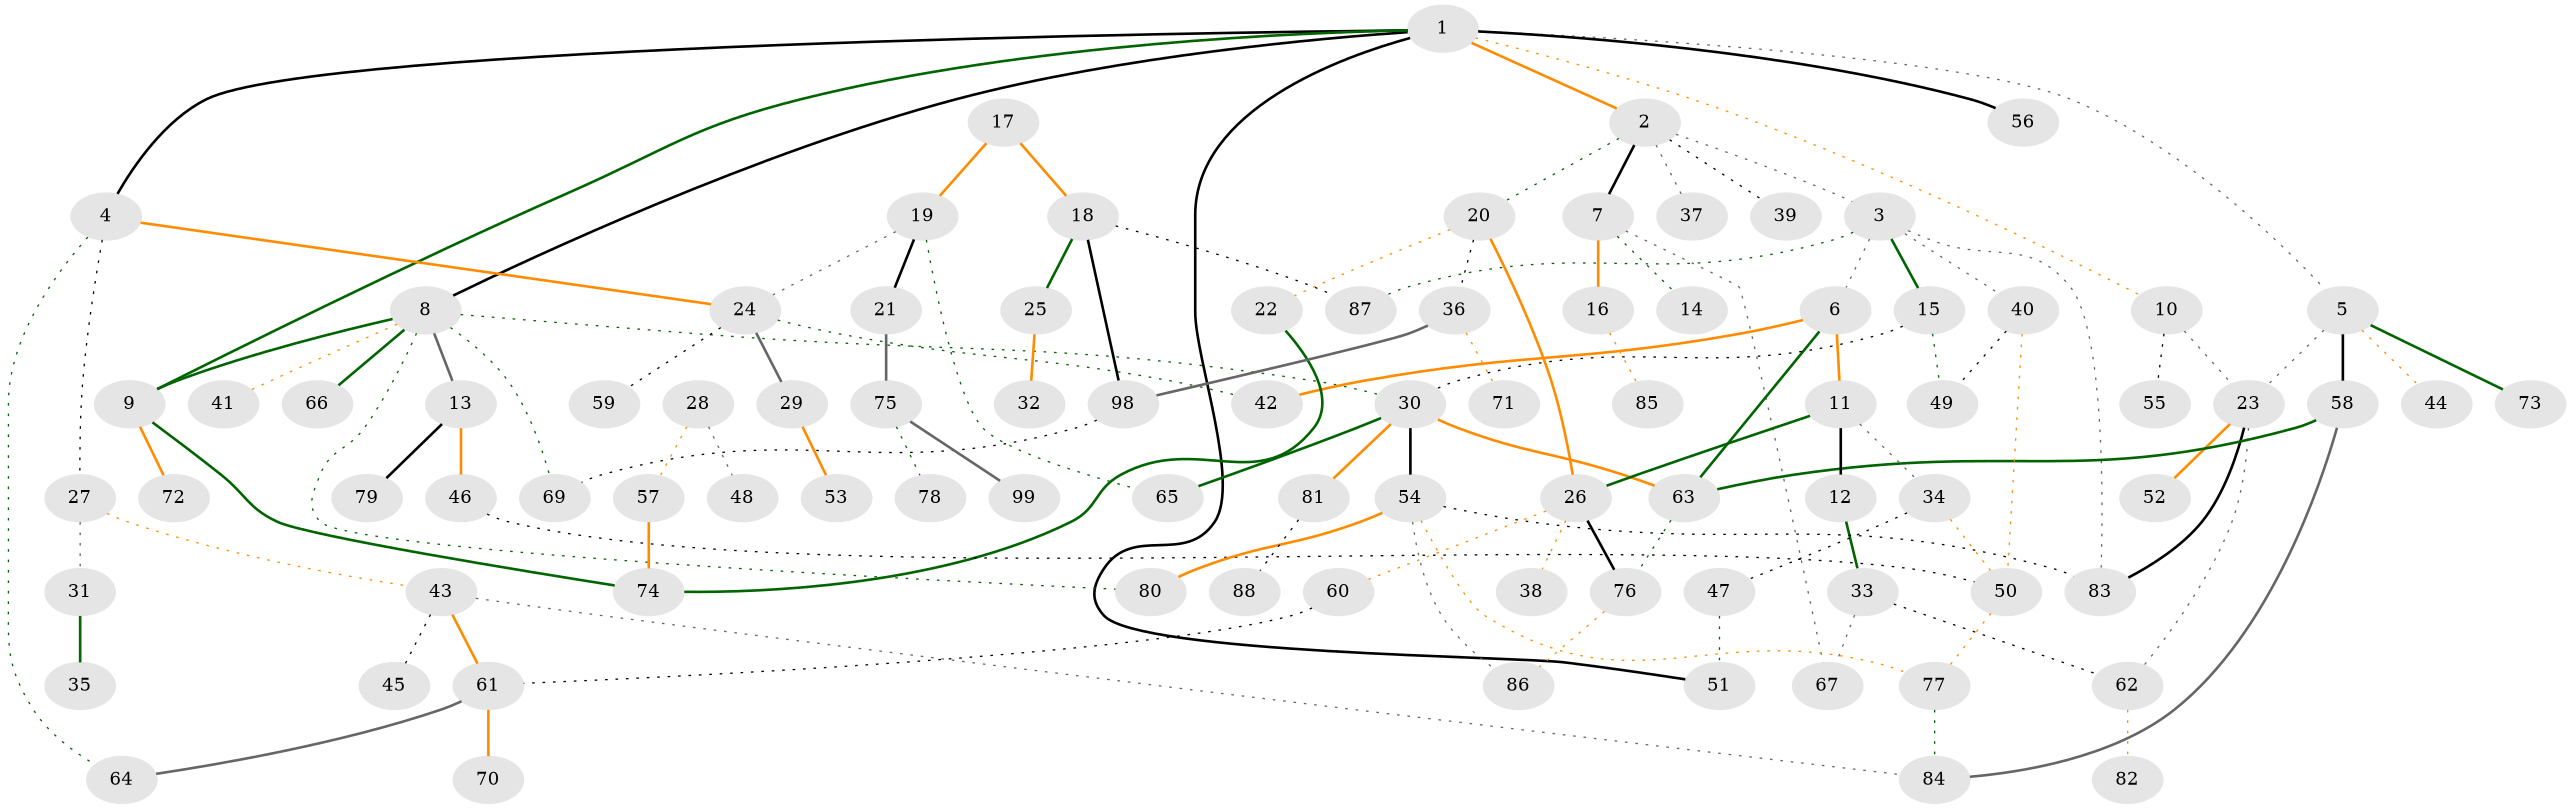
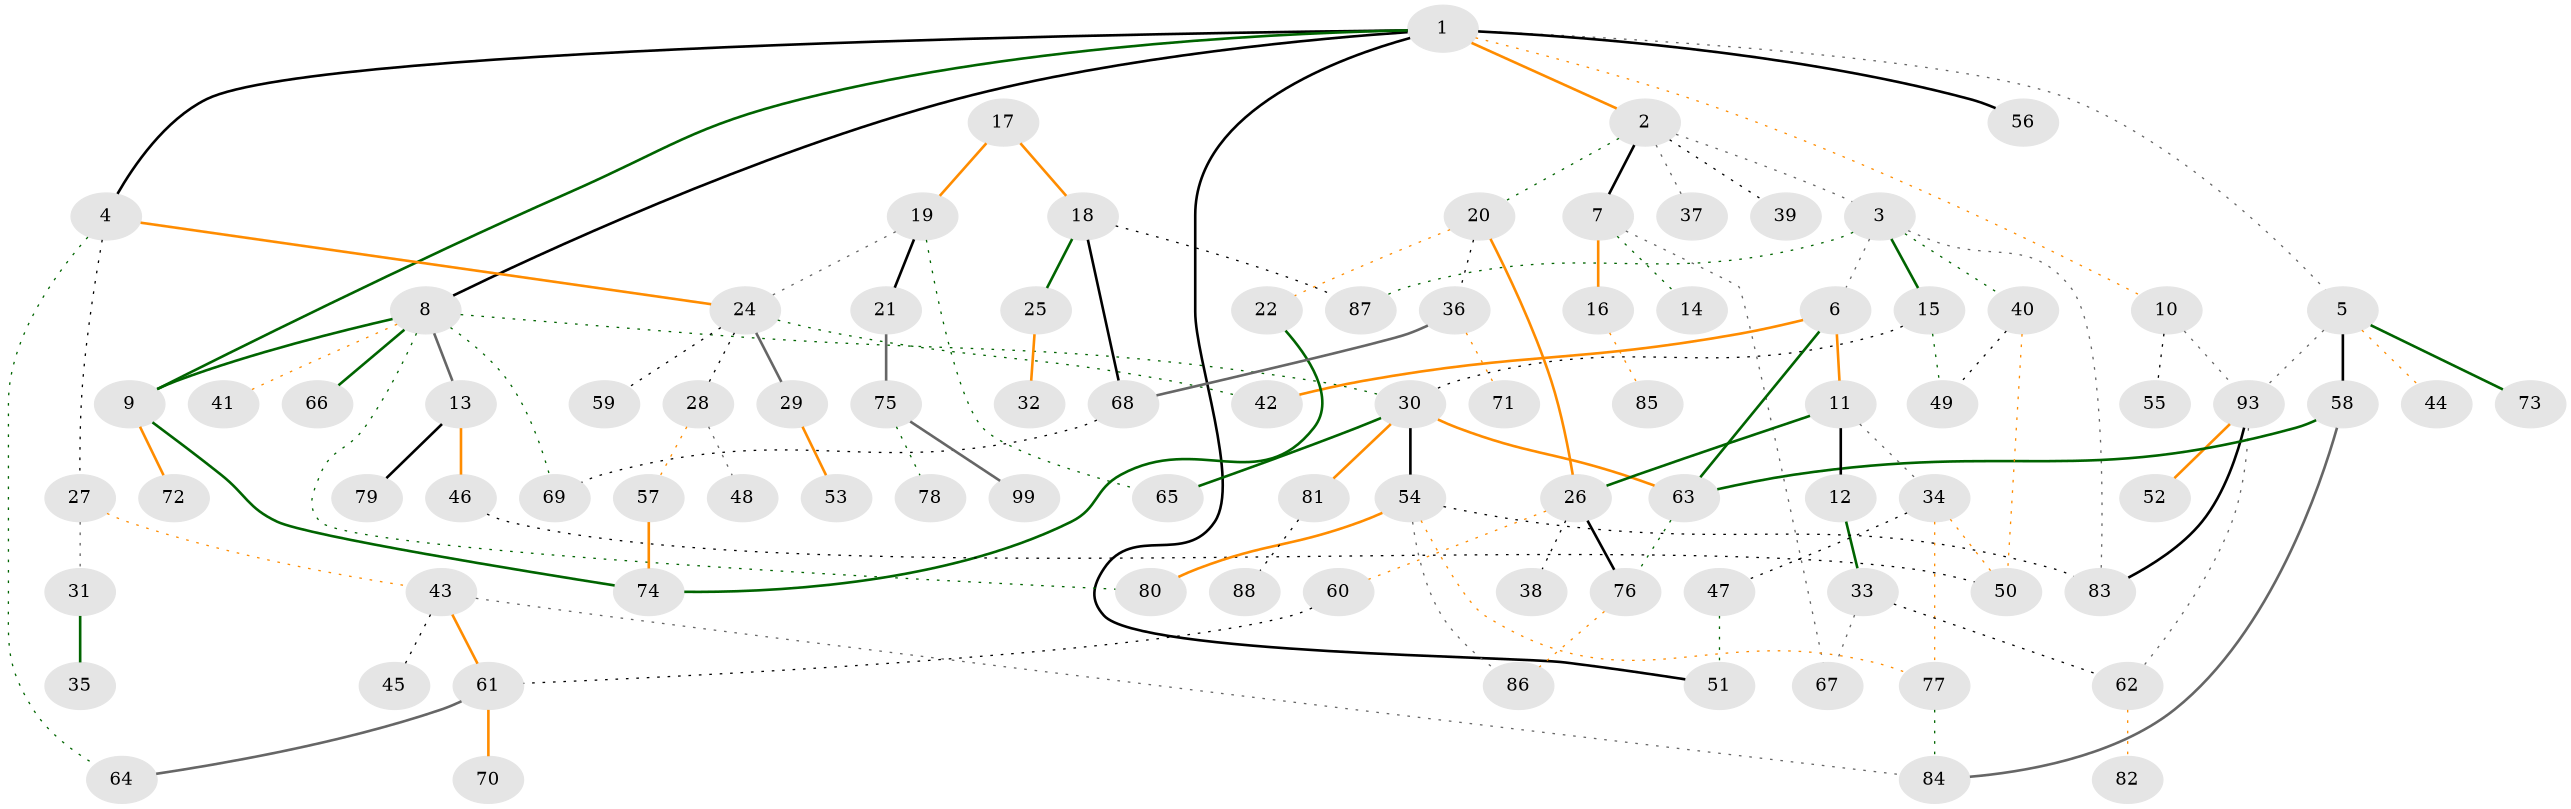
(1952, 264) -> (1952, 264)
none -> (722, 357)
(1124, 404) -> (1124, 404)
(2249, 404) -> (2249, 404)
(1554, 545) -> (1554, 545)
(1971, 639) -> (1935, 592)
